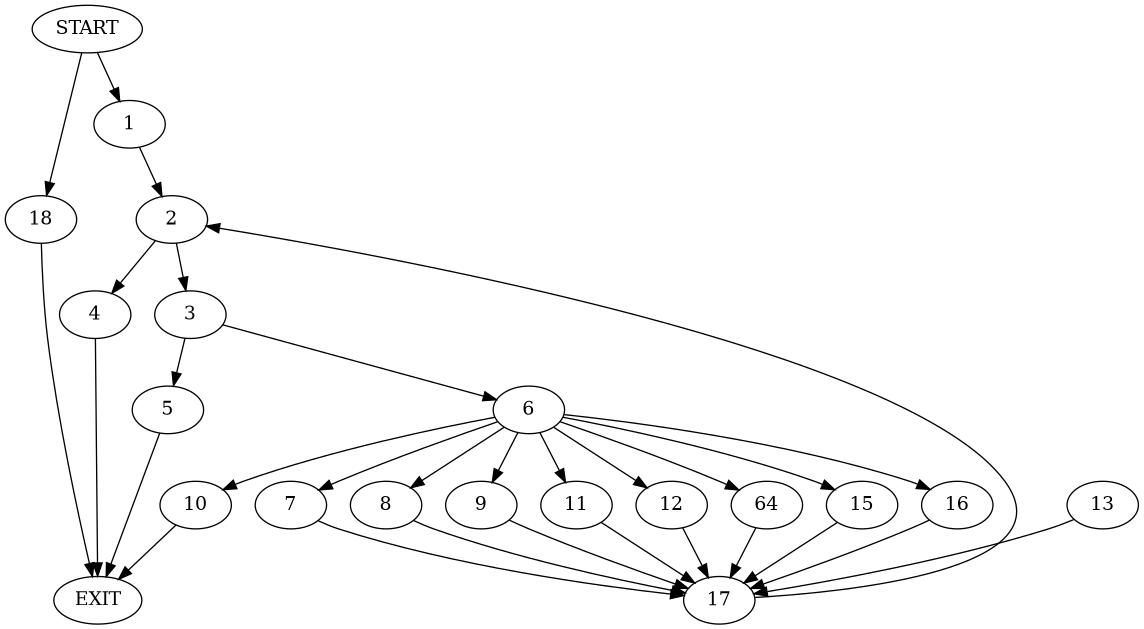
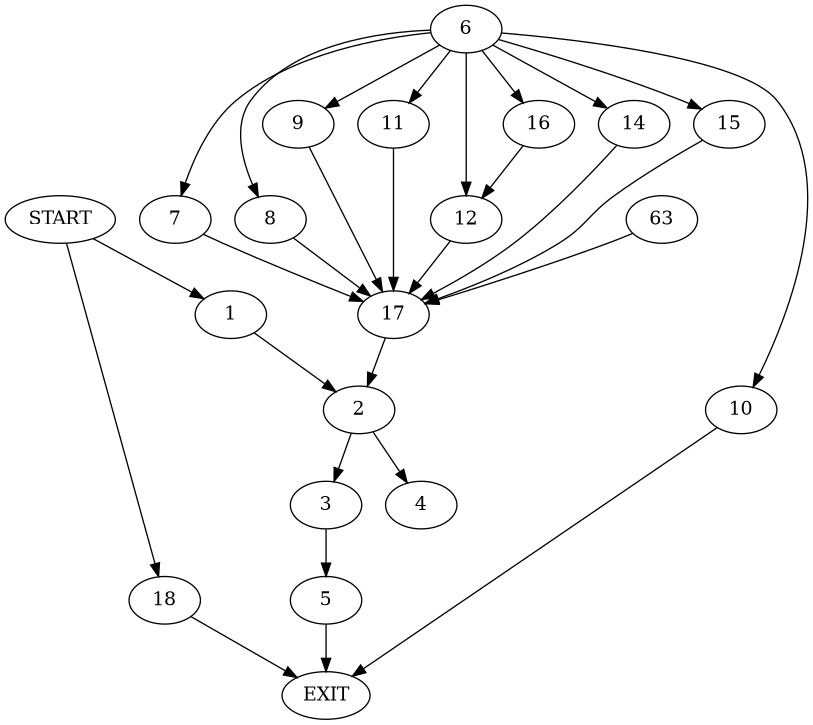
(353, 361) -> none
(96, 451) -> none
(767, 505) -> (634, 124)
(1103, 505) -> (662, 219)
(847, 554) -> (507, 167)
